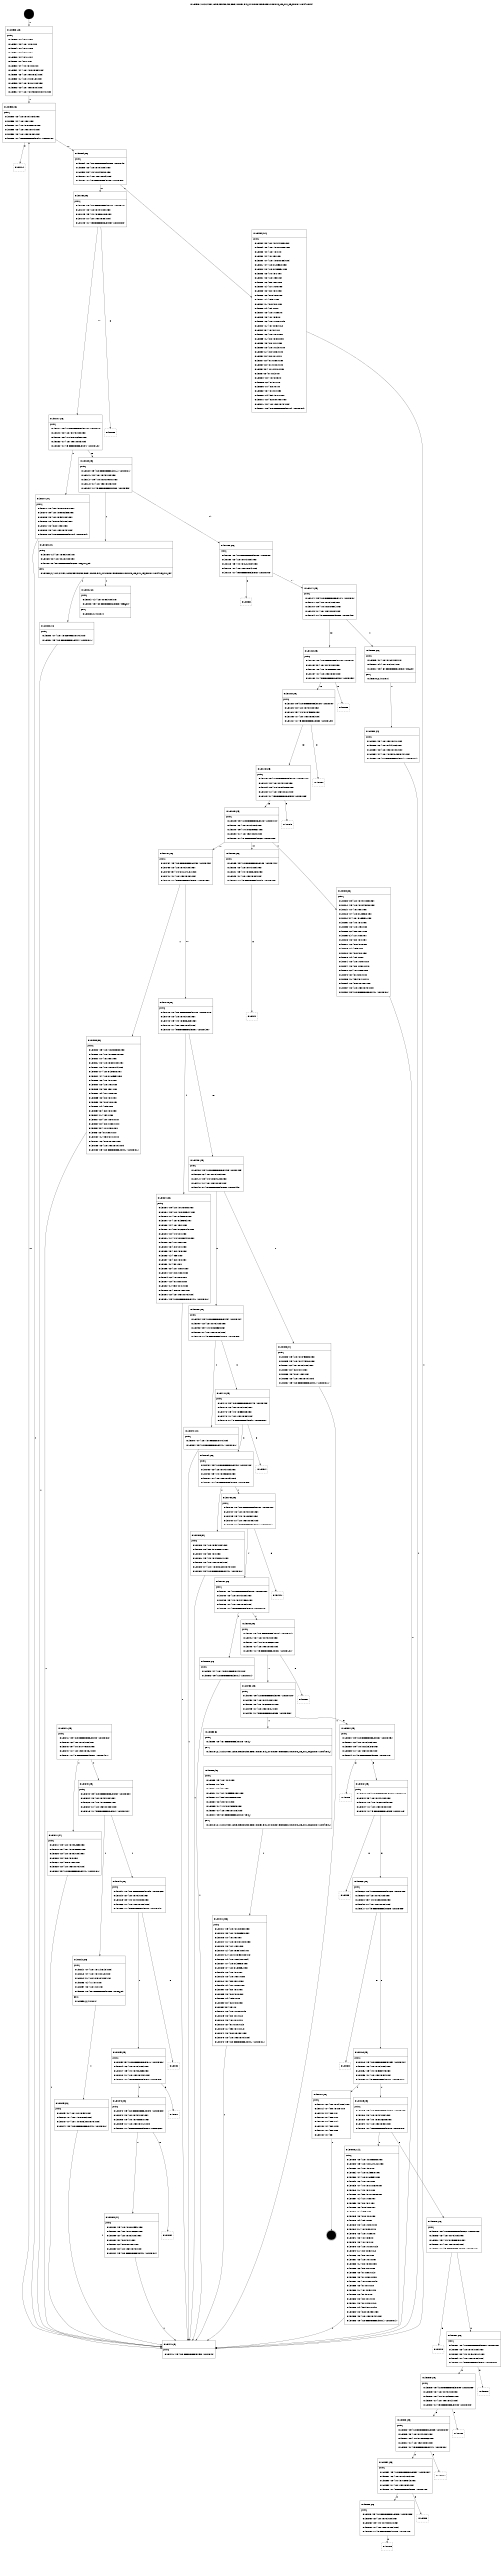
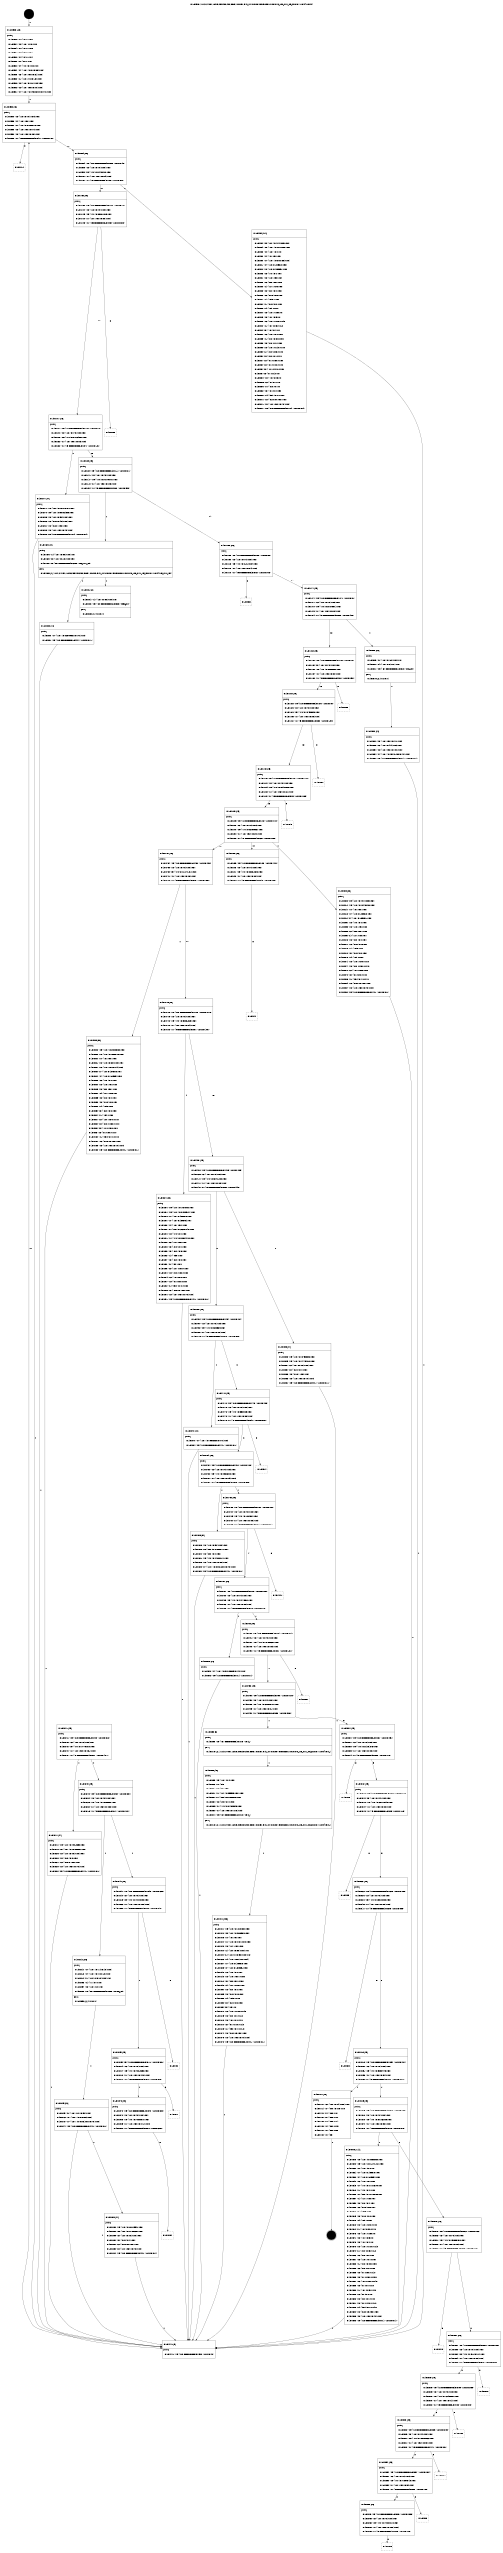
none -> (268, 1760)
(135, 2172) -> (105, 2171)
